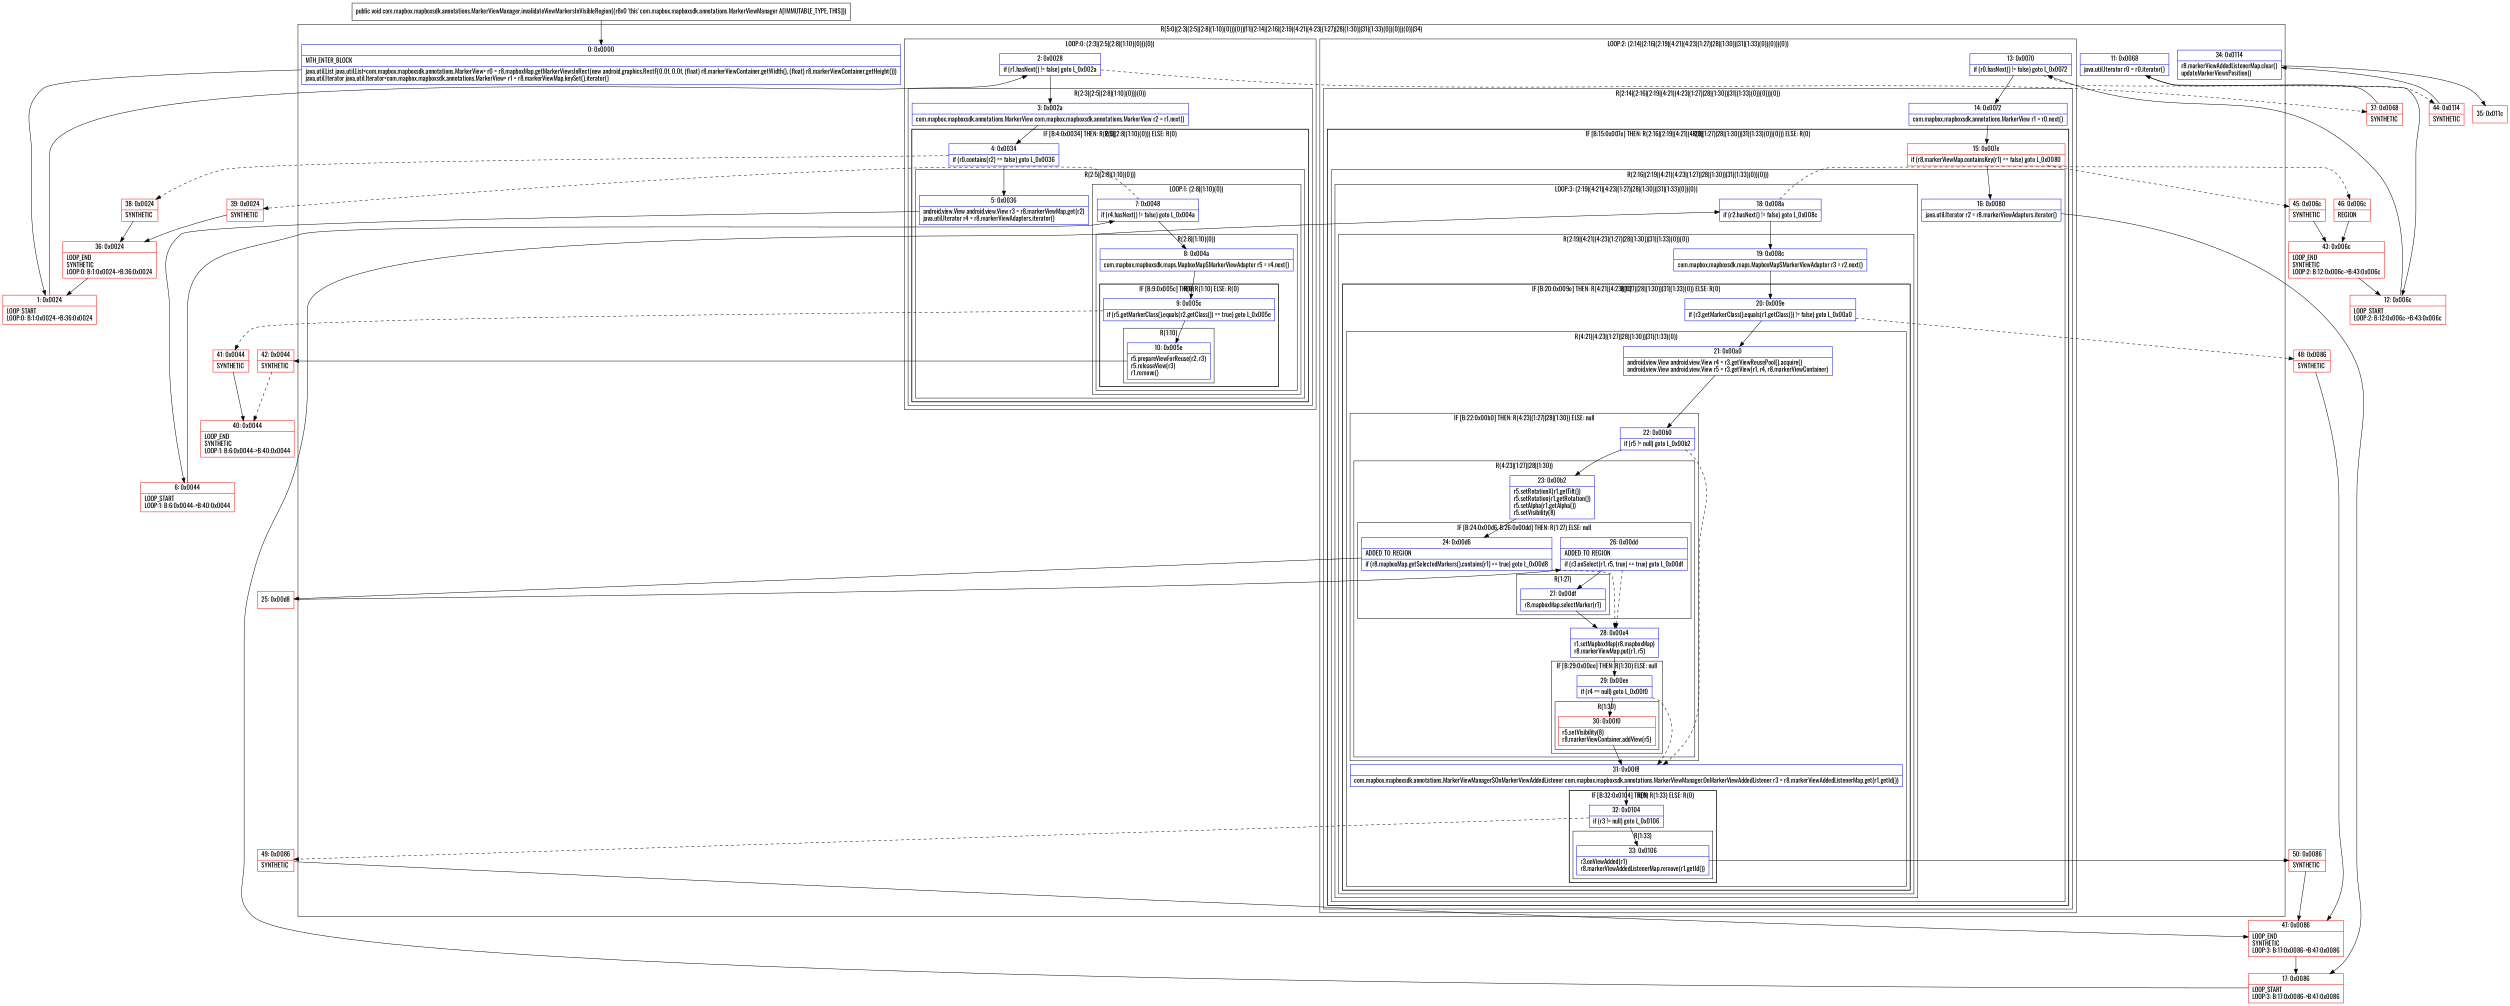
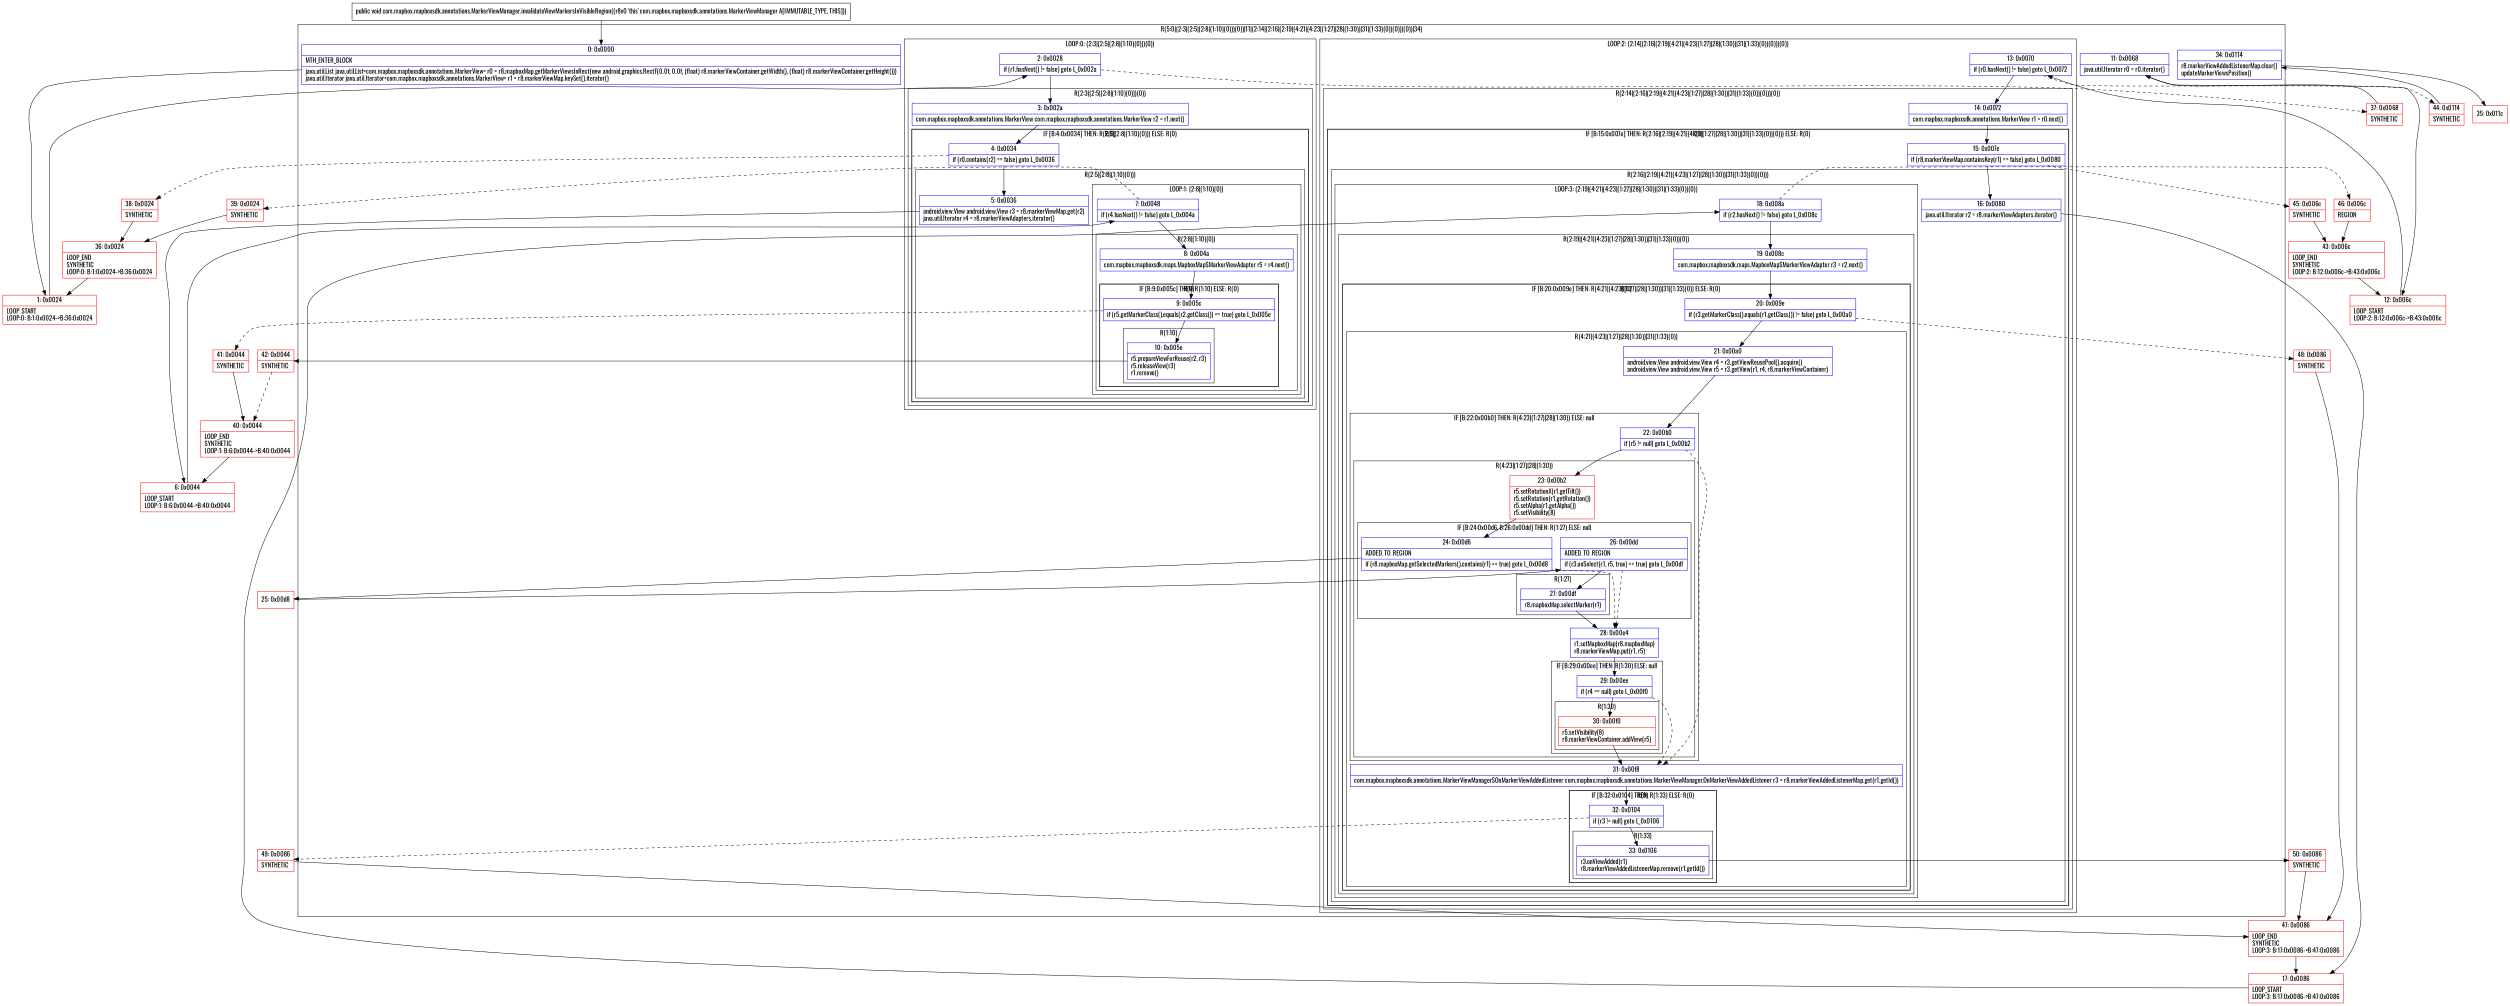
(1986, 155) -> (1986, 155)
none -> (217, 468)
(1552, 497) -> (1552, 497)
